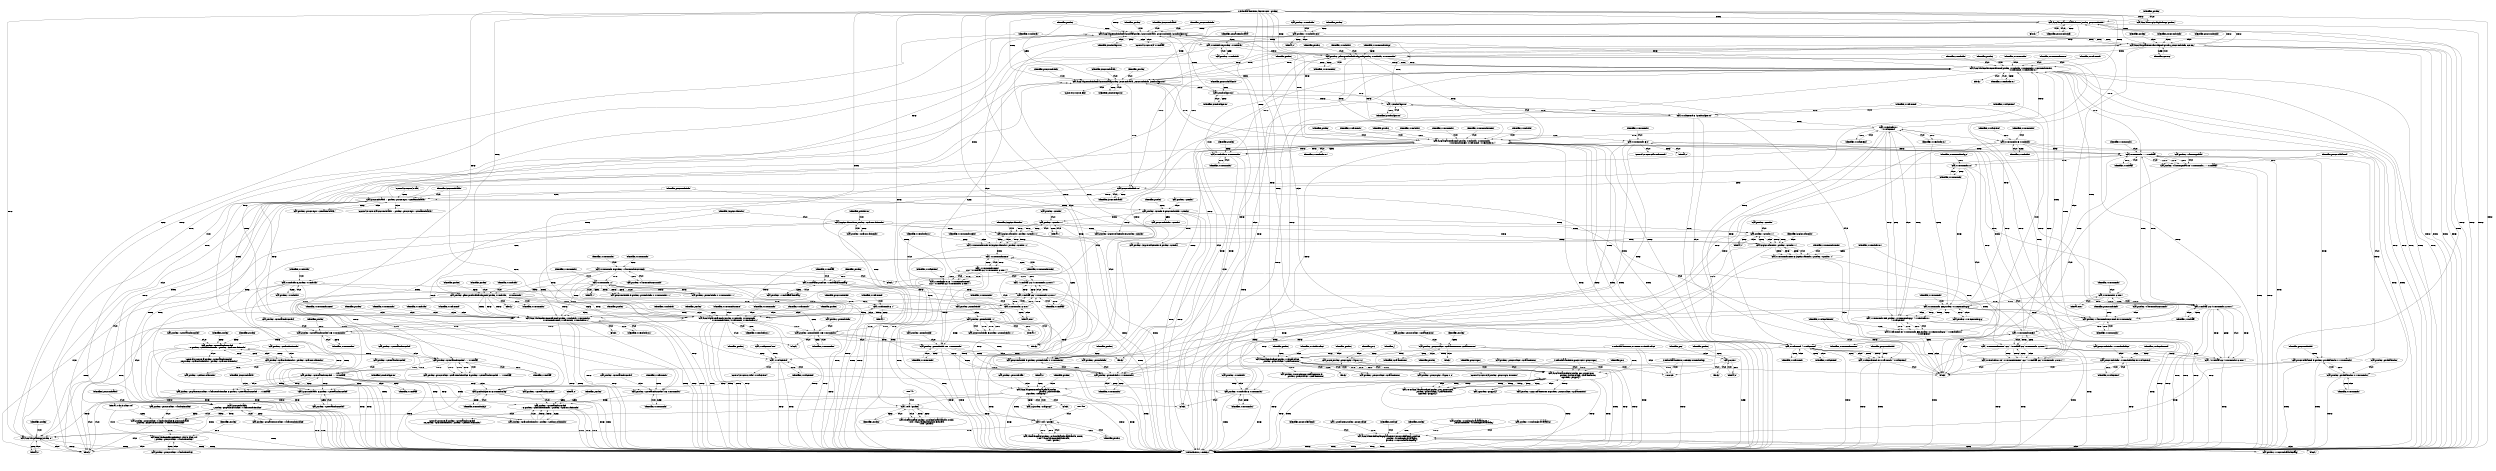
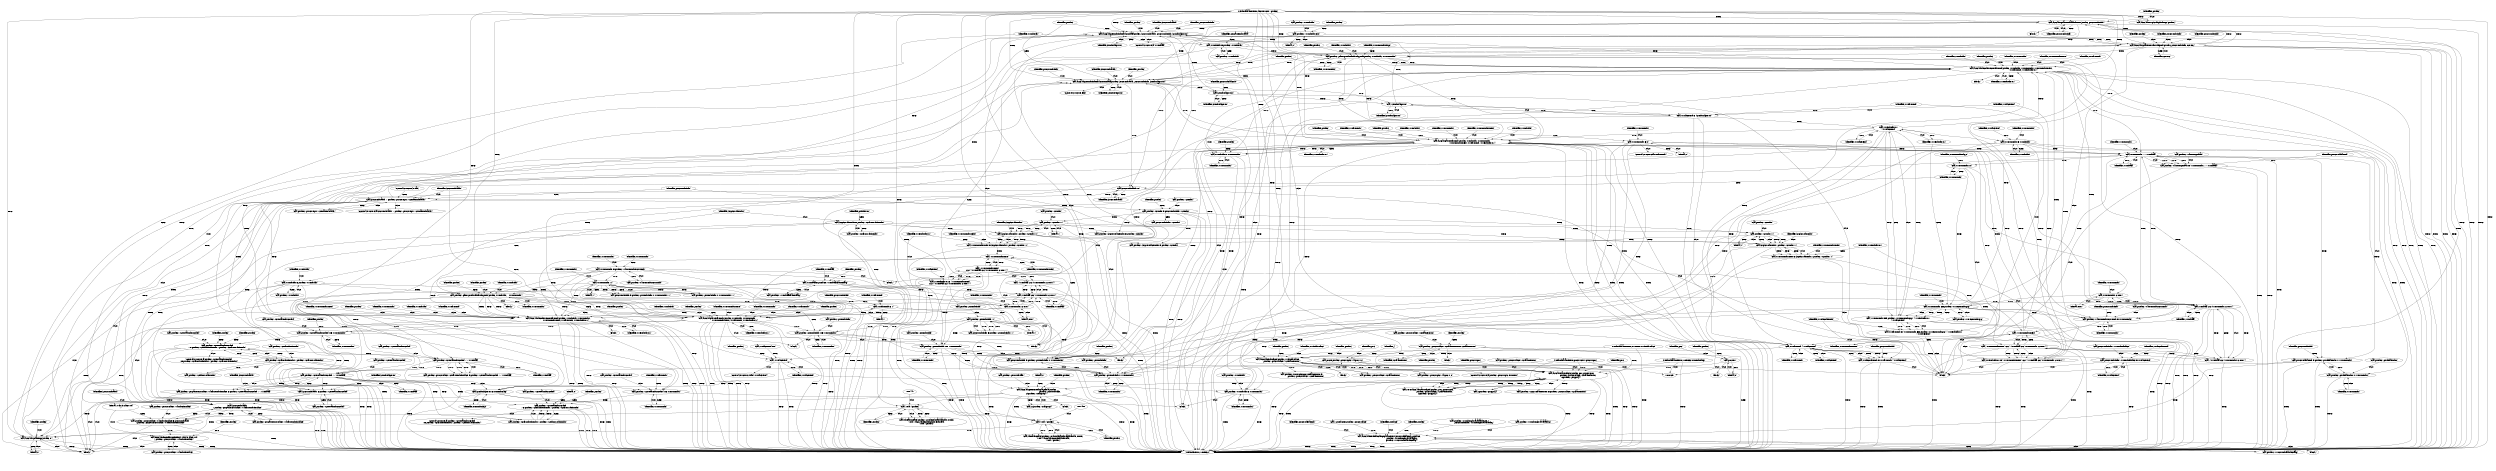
(862, 217) -> (862, 217)
(1650, 365) -> none
